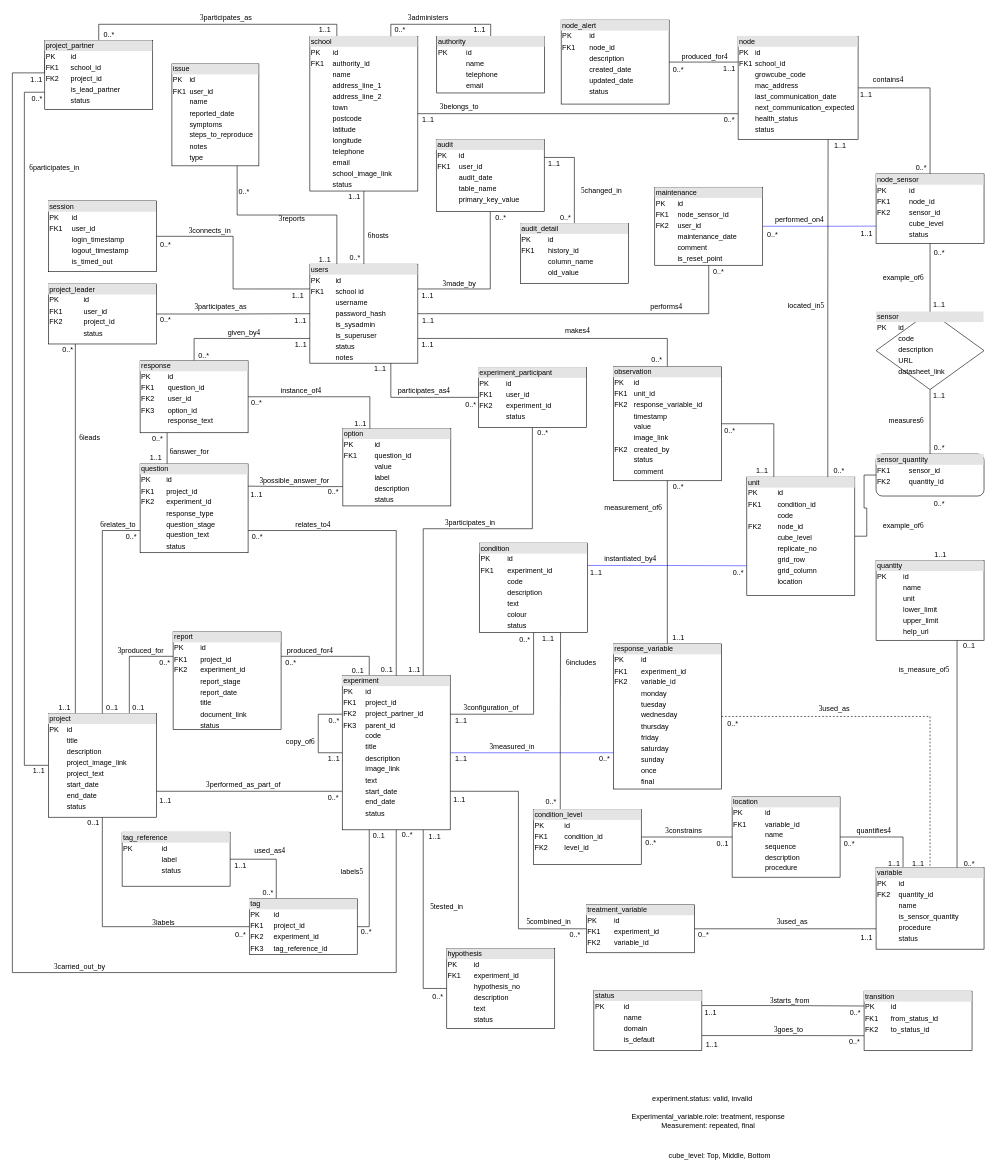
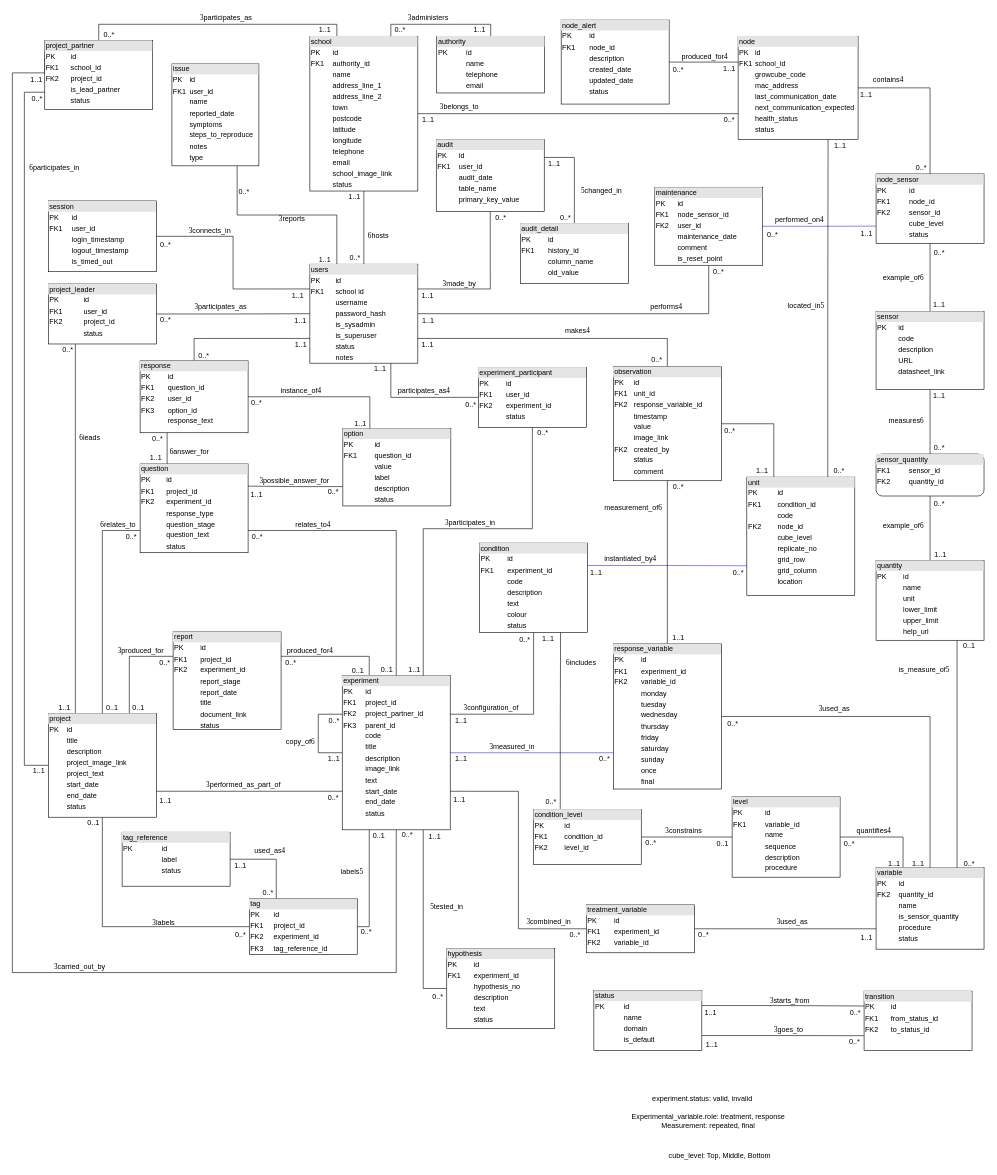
(244, 333) -> none
(930, 351) -> (930, 351)
(864, 506) -> (930, 528)
(901, 717) -> (901, 717)
(758, 827) -> (758, 827)
(549, 922) -> (549, 922)
